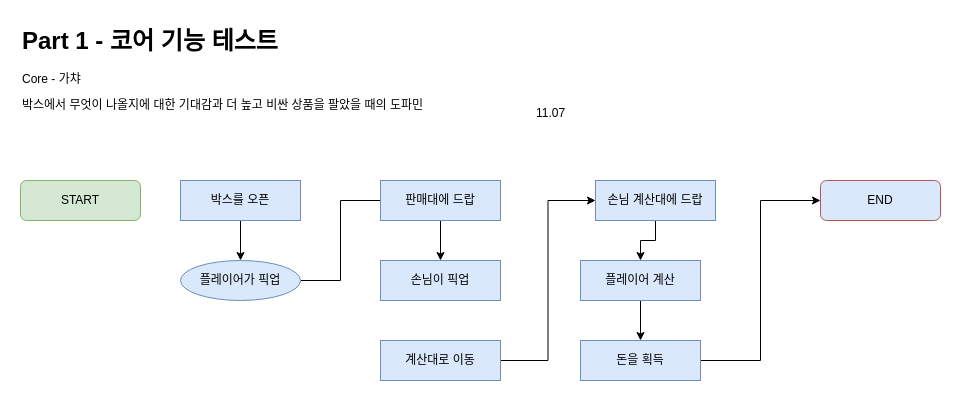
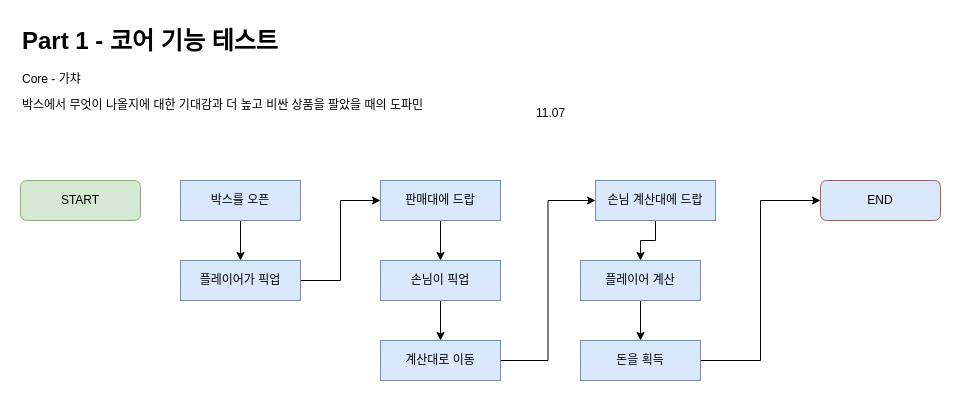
(375, 201) -> (372, 201)
(241, 281) -> (241, 281)
none -> (441, 317)
